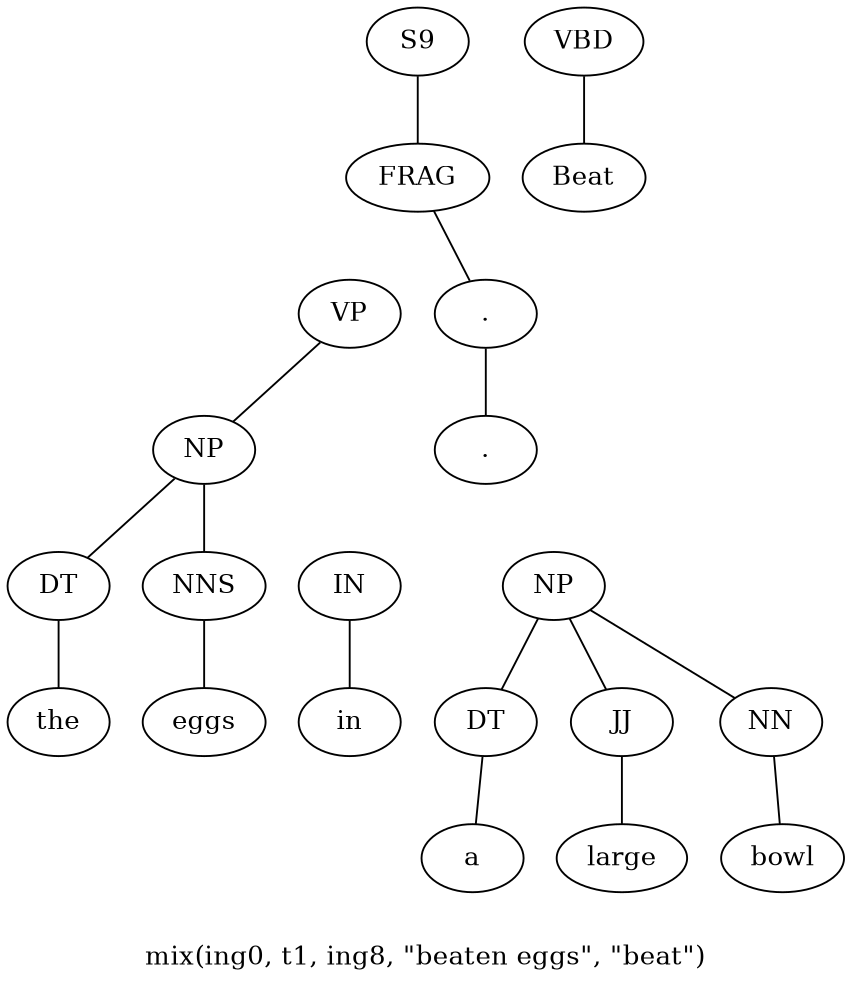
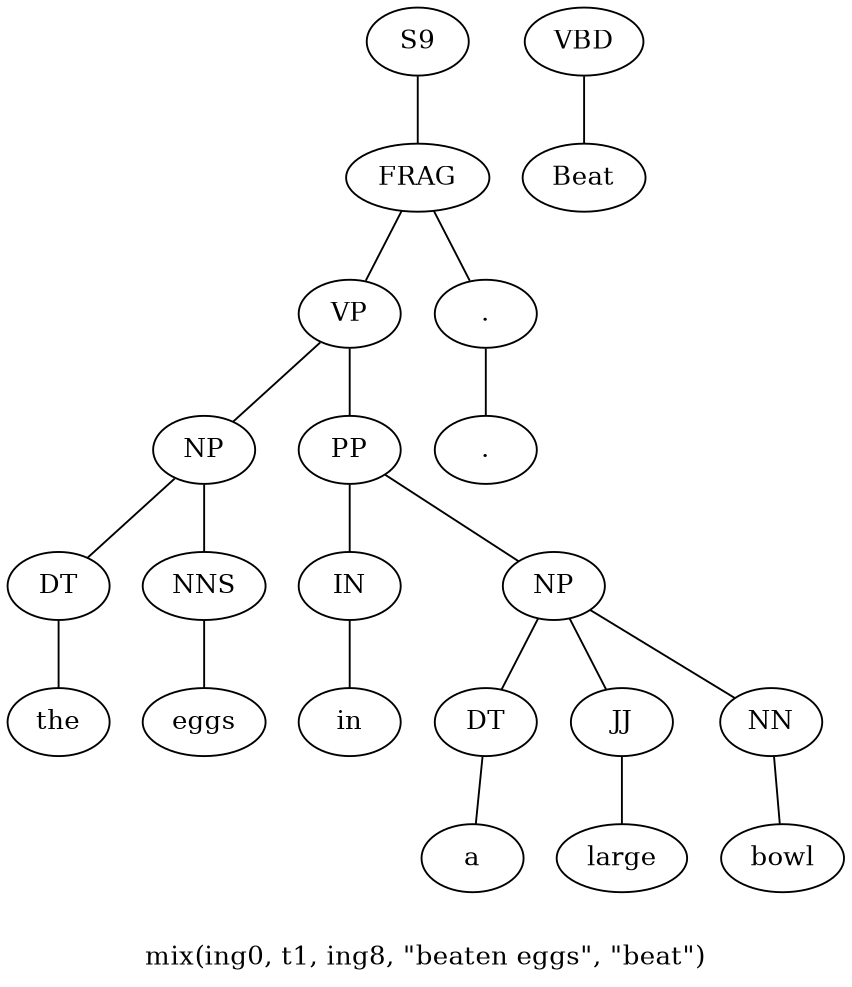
none -> (384, 246)
none -> (350, 450)
